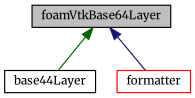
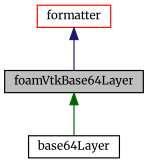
(132, 54) -> (74, 55)
(50, 82) -> (74, 147)
